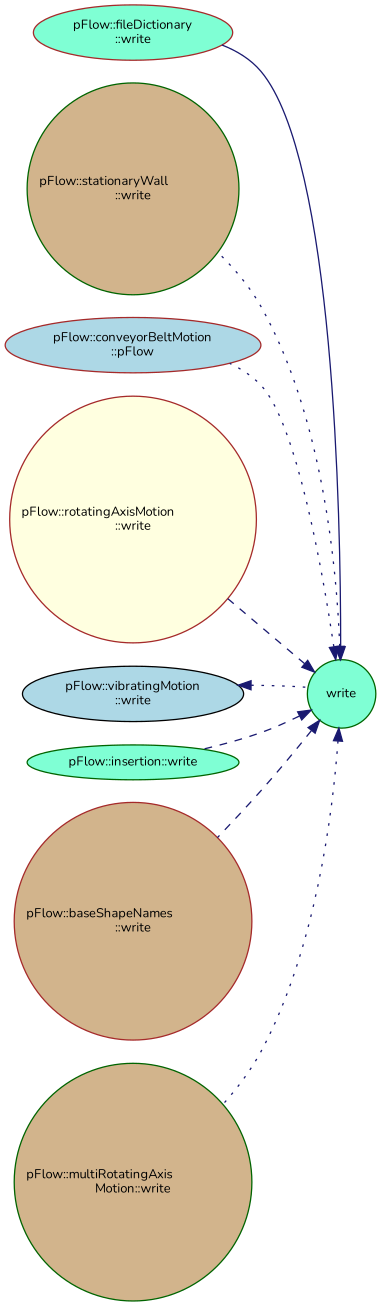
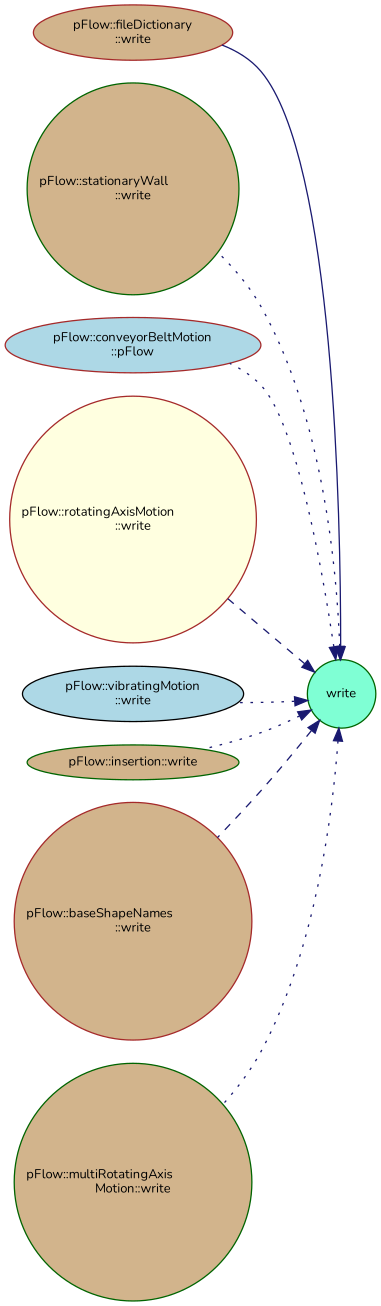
(133, 33) -> (133, 33)
(279, 686) -> (266, 702)
(252, 736) -> (252, 736)
(133, 762) -> (133, 762)
